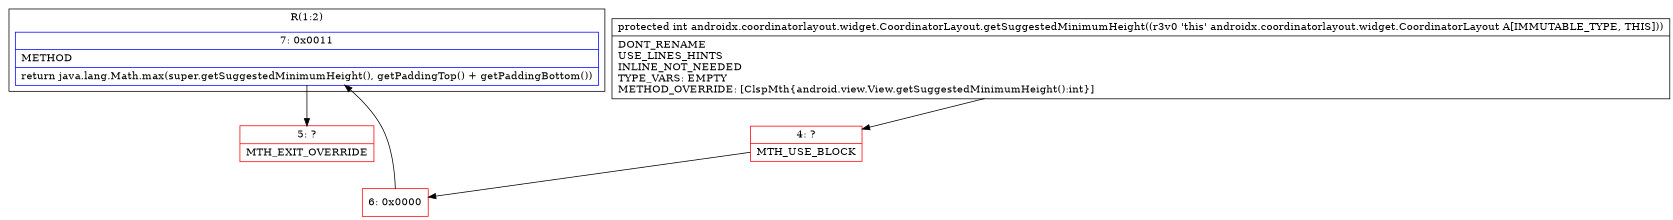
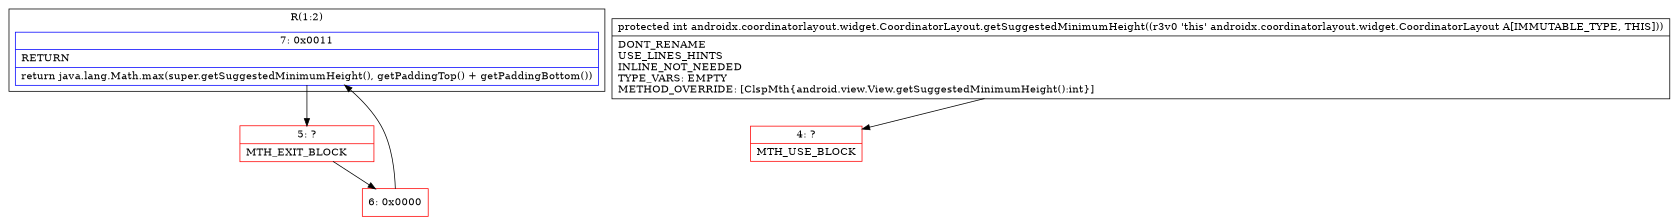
(47, 58) -> (46, 58)
(307, 152) -> (297, 152)
(593, 174) -> (351, 173)
